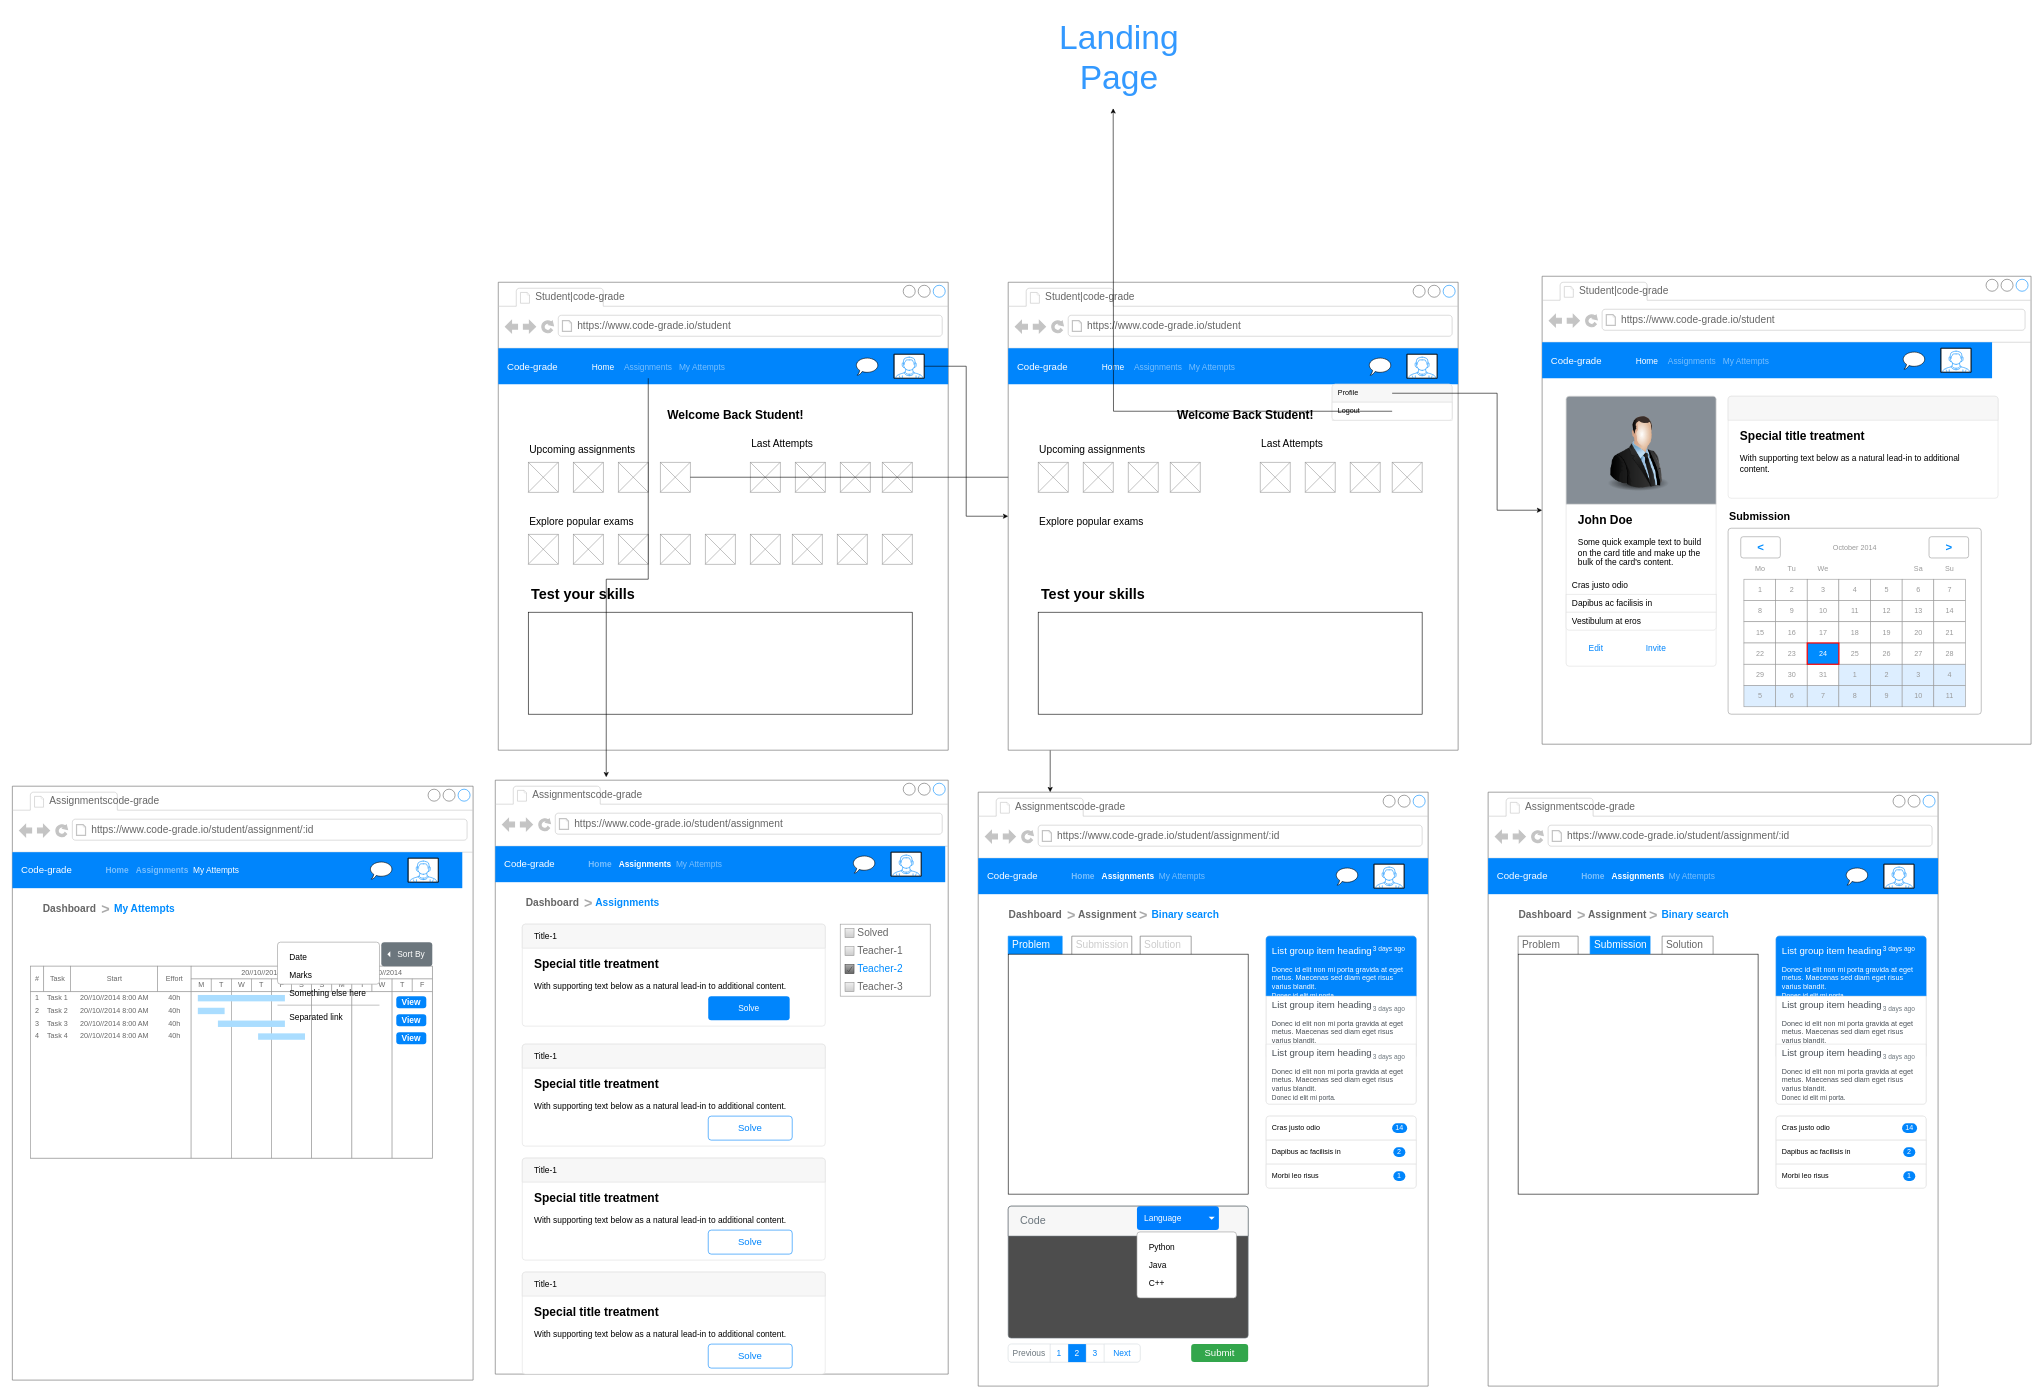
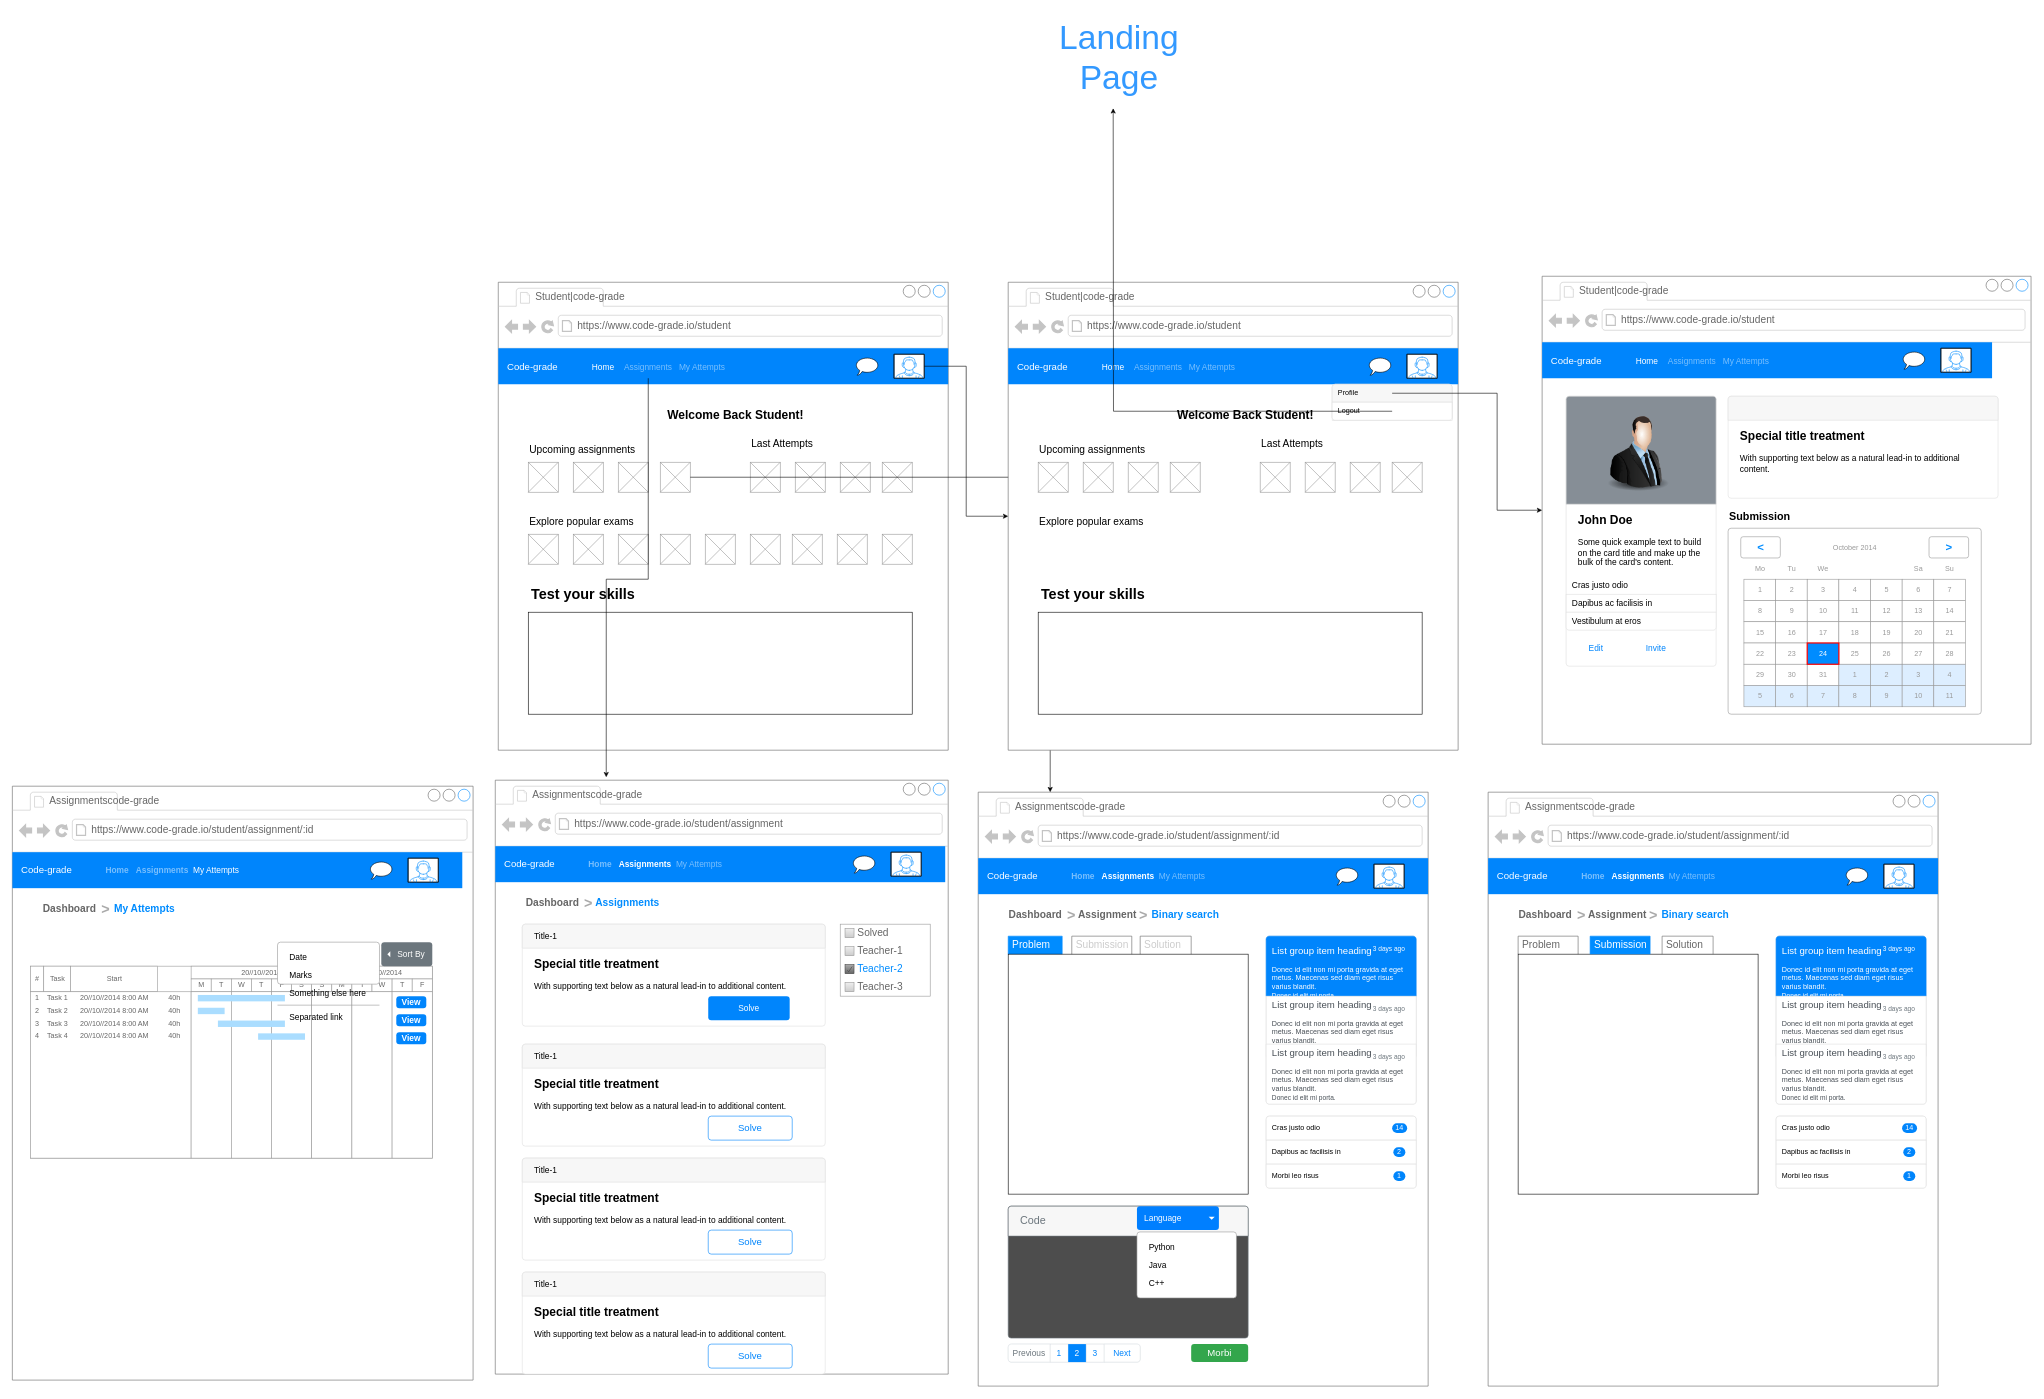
(174, 979) -> none
(1220, 1353) -> (1220, 1353)
